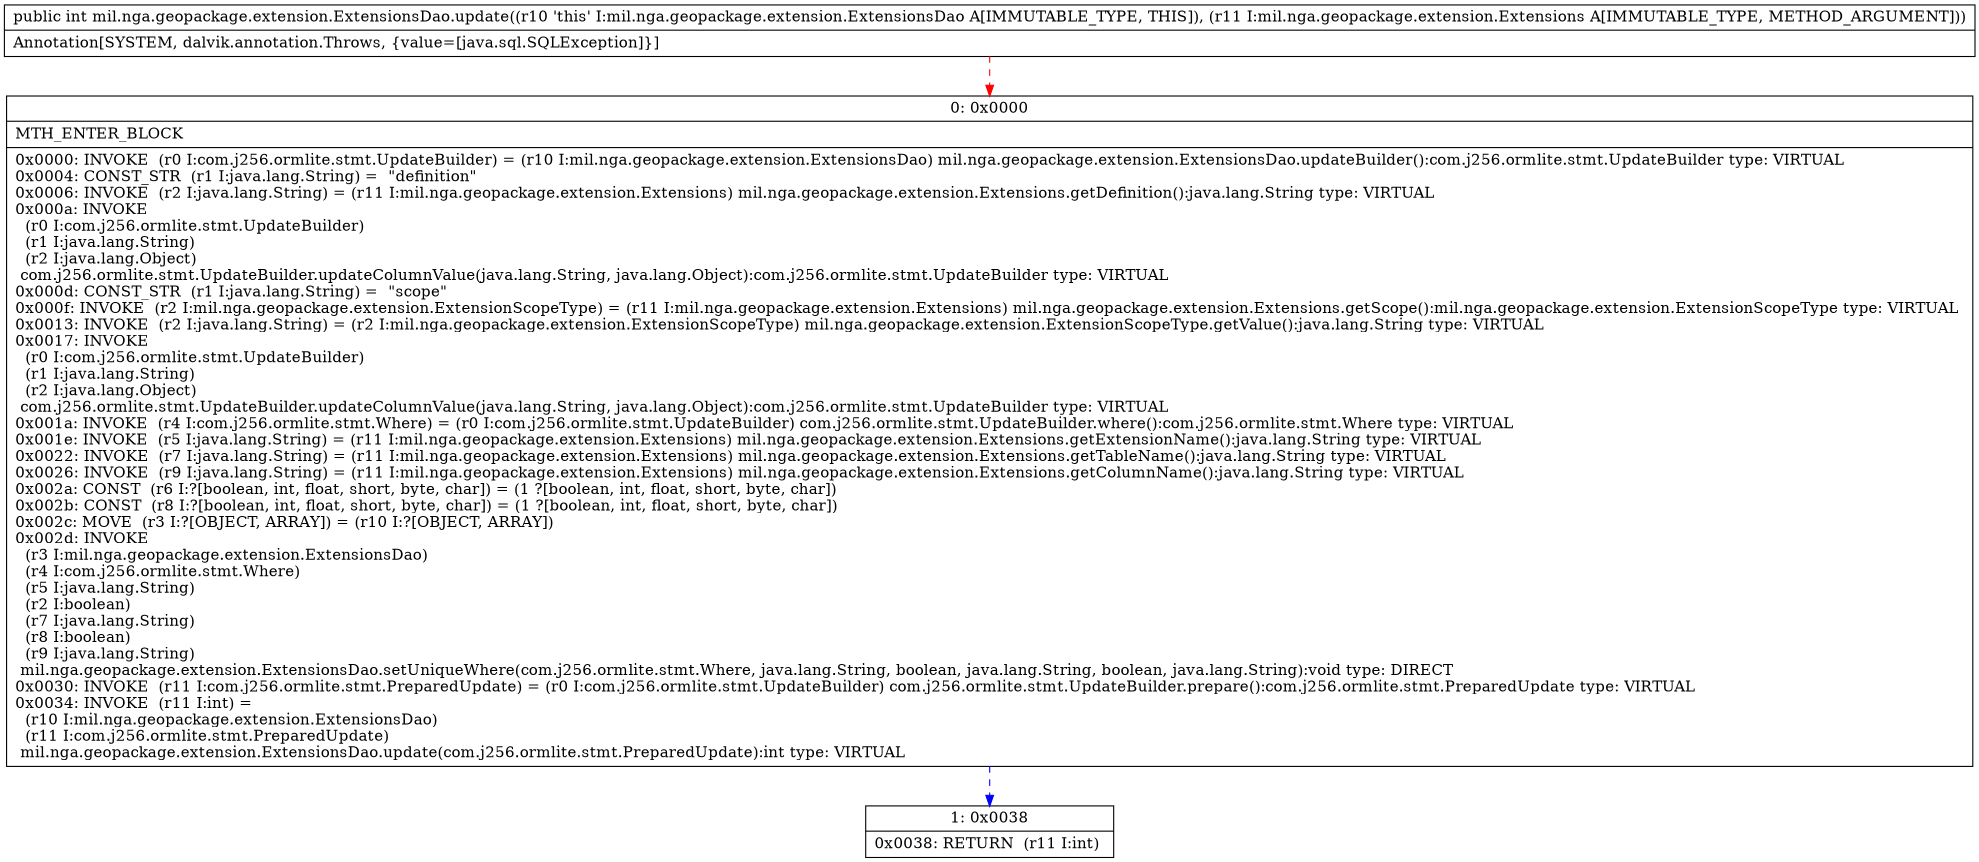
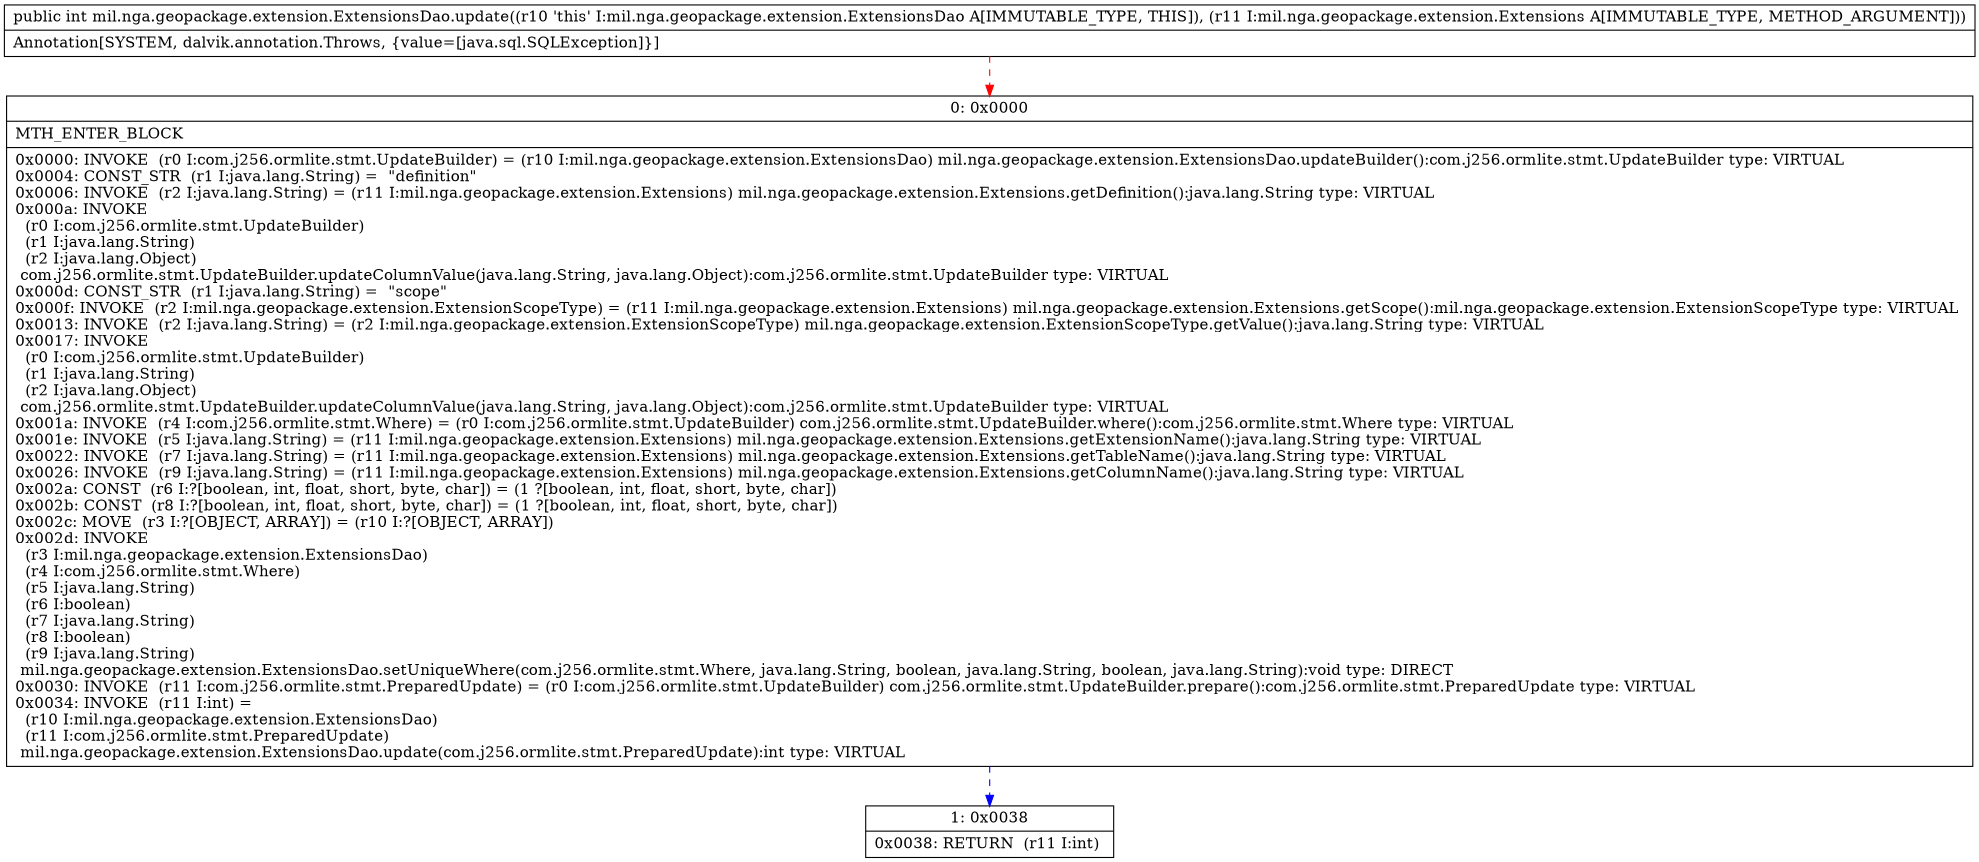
(74, 605) -> (74, 605)
